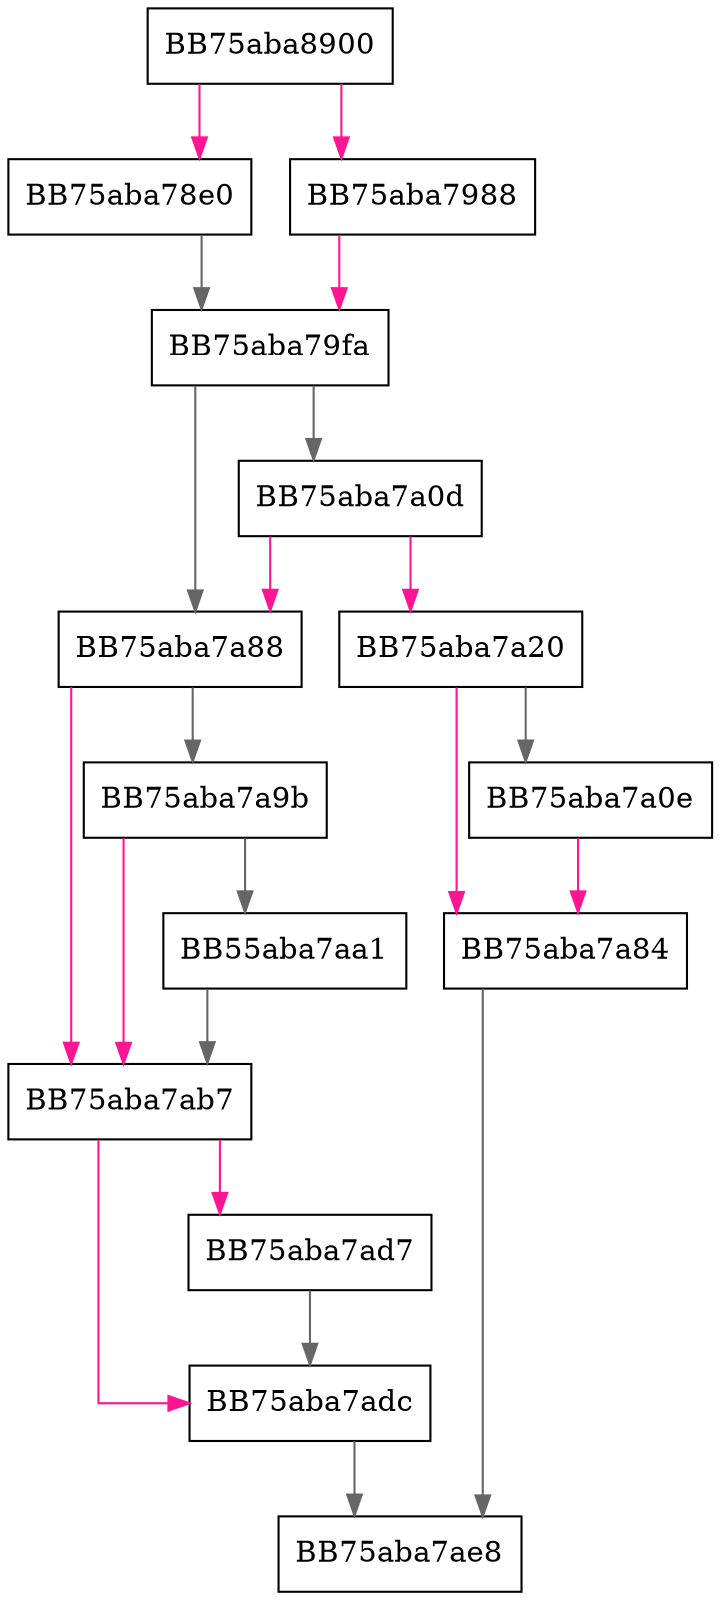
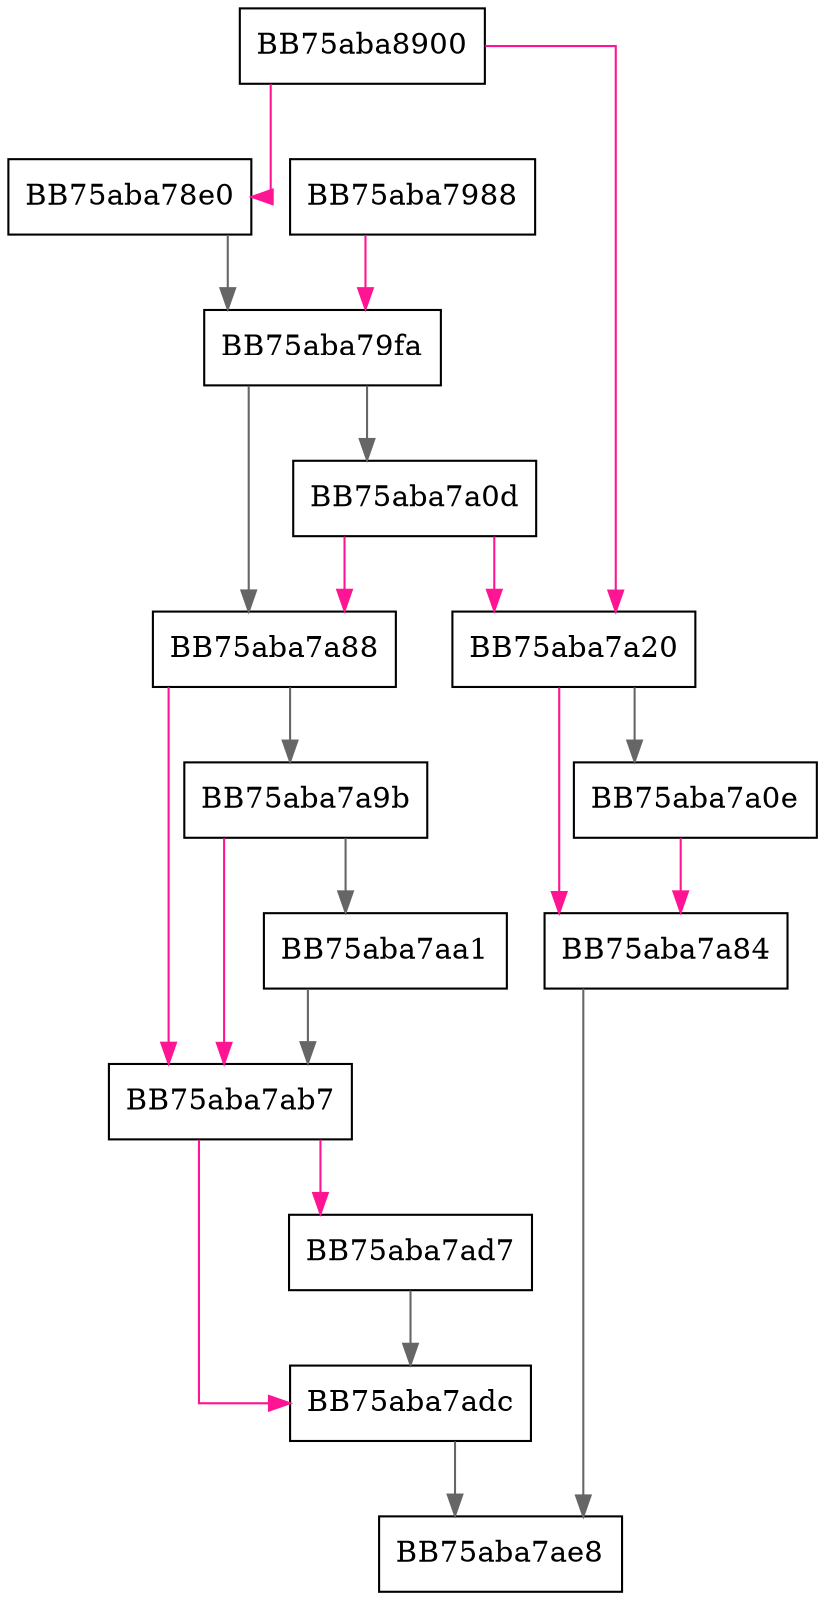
(341, 111) -> (616, 253)
(285, 951) -> (385, 951)
